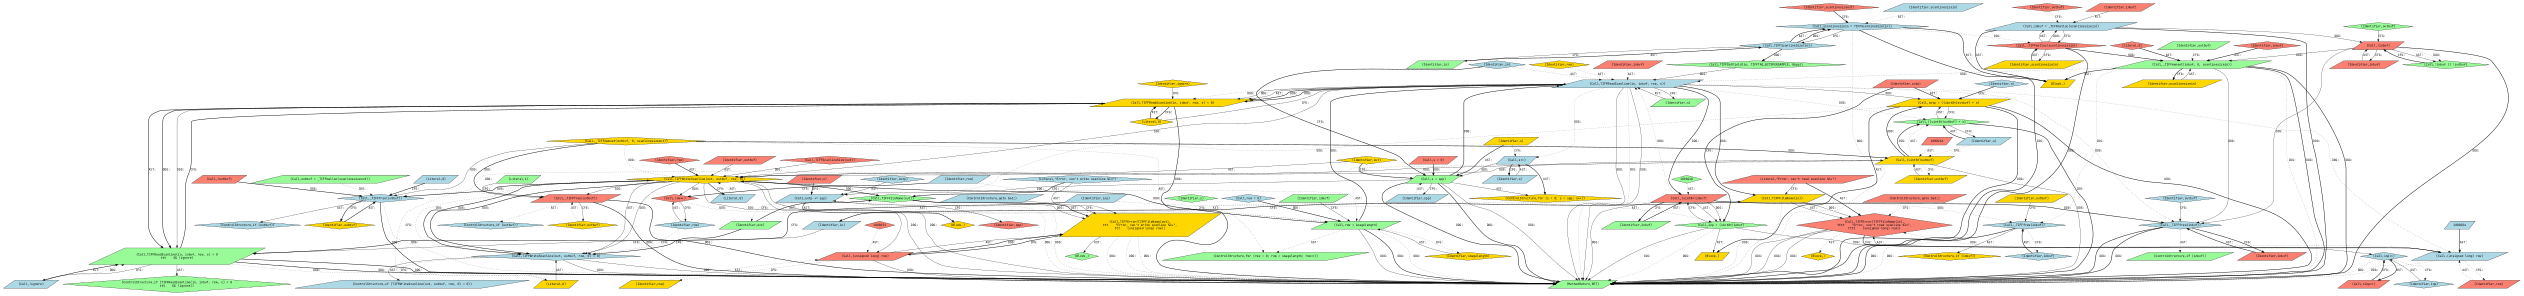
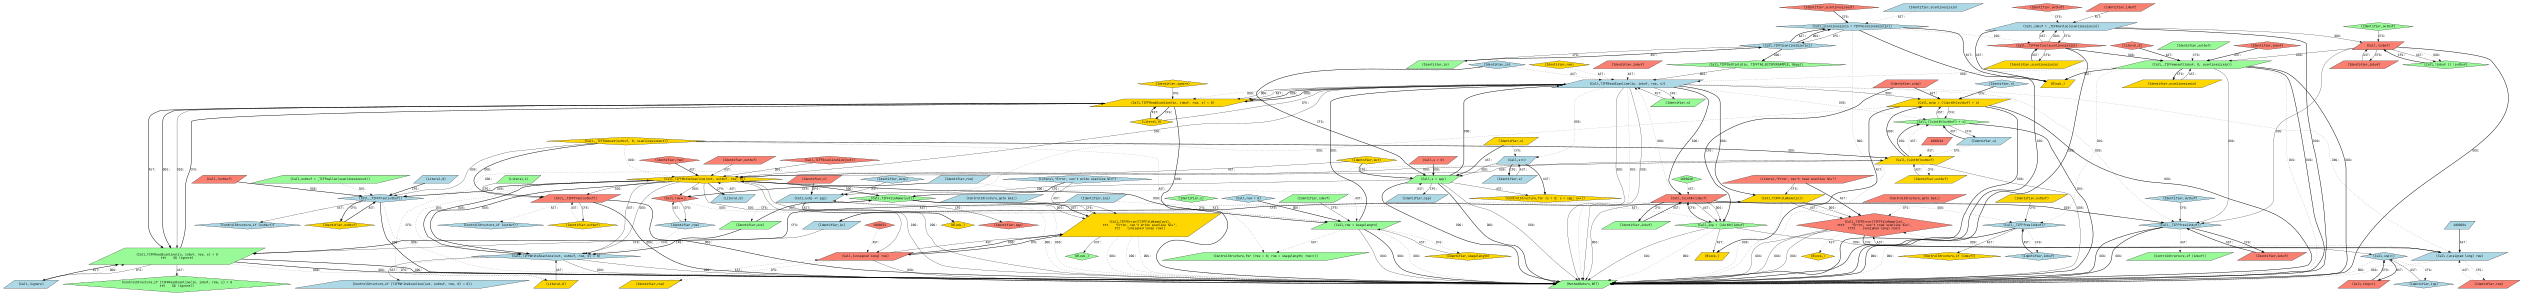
(1696, 216) -> (1696, 216)
